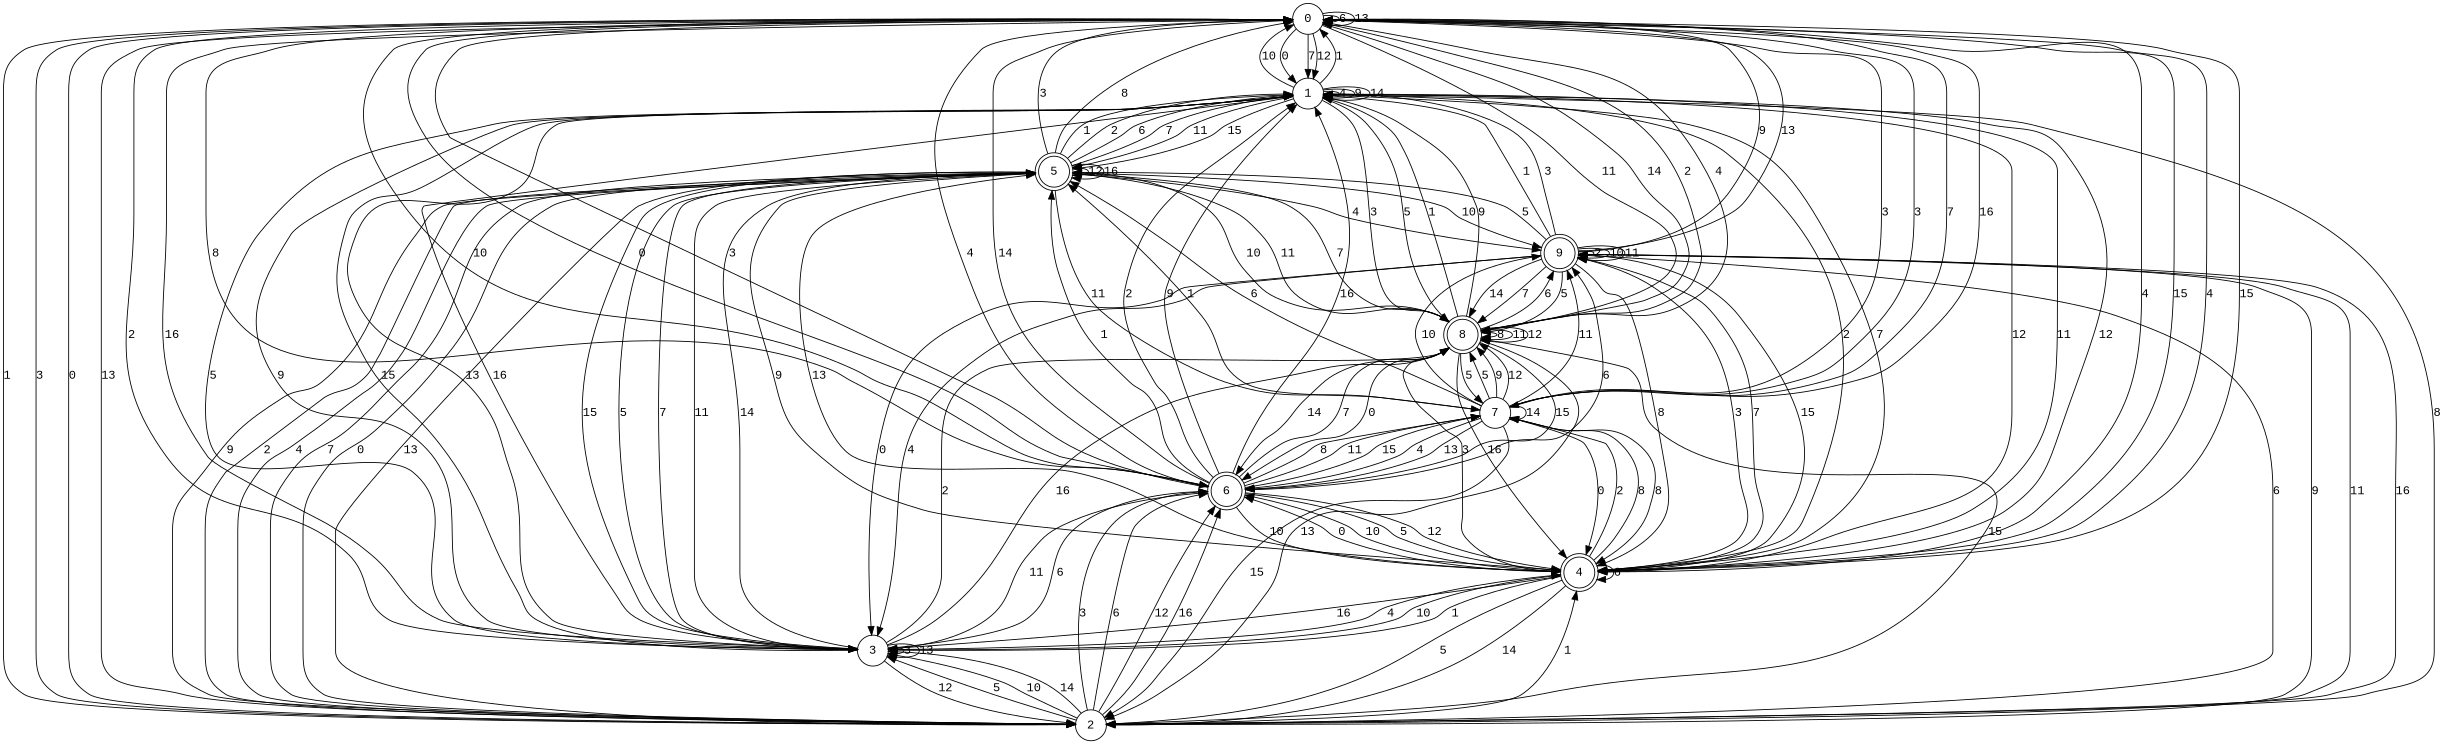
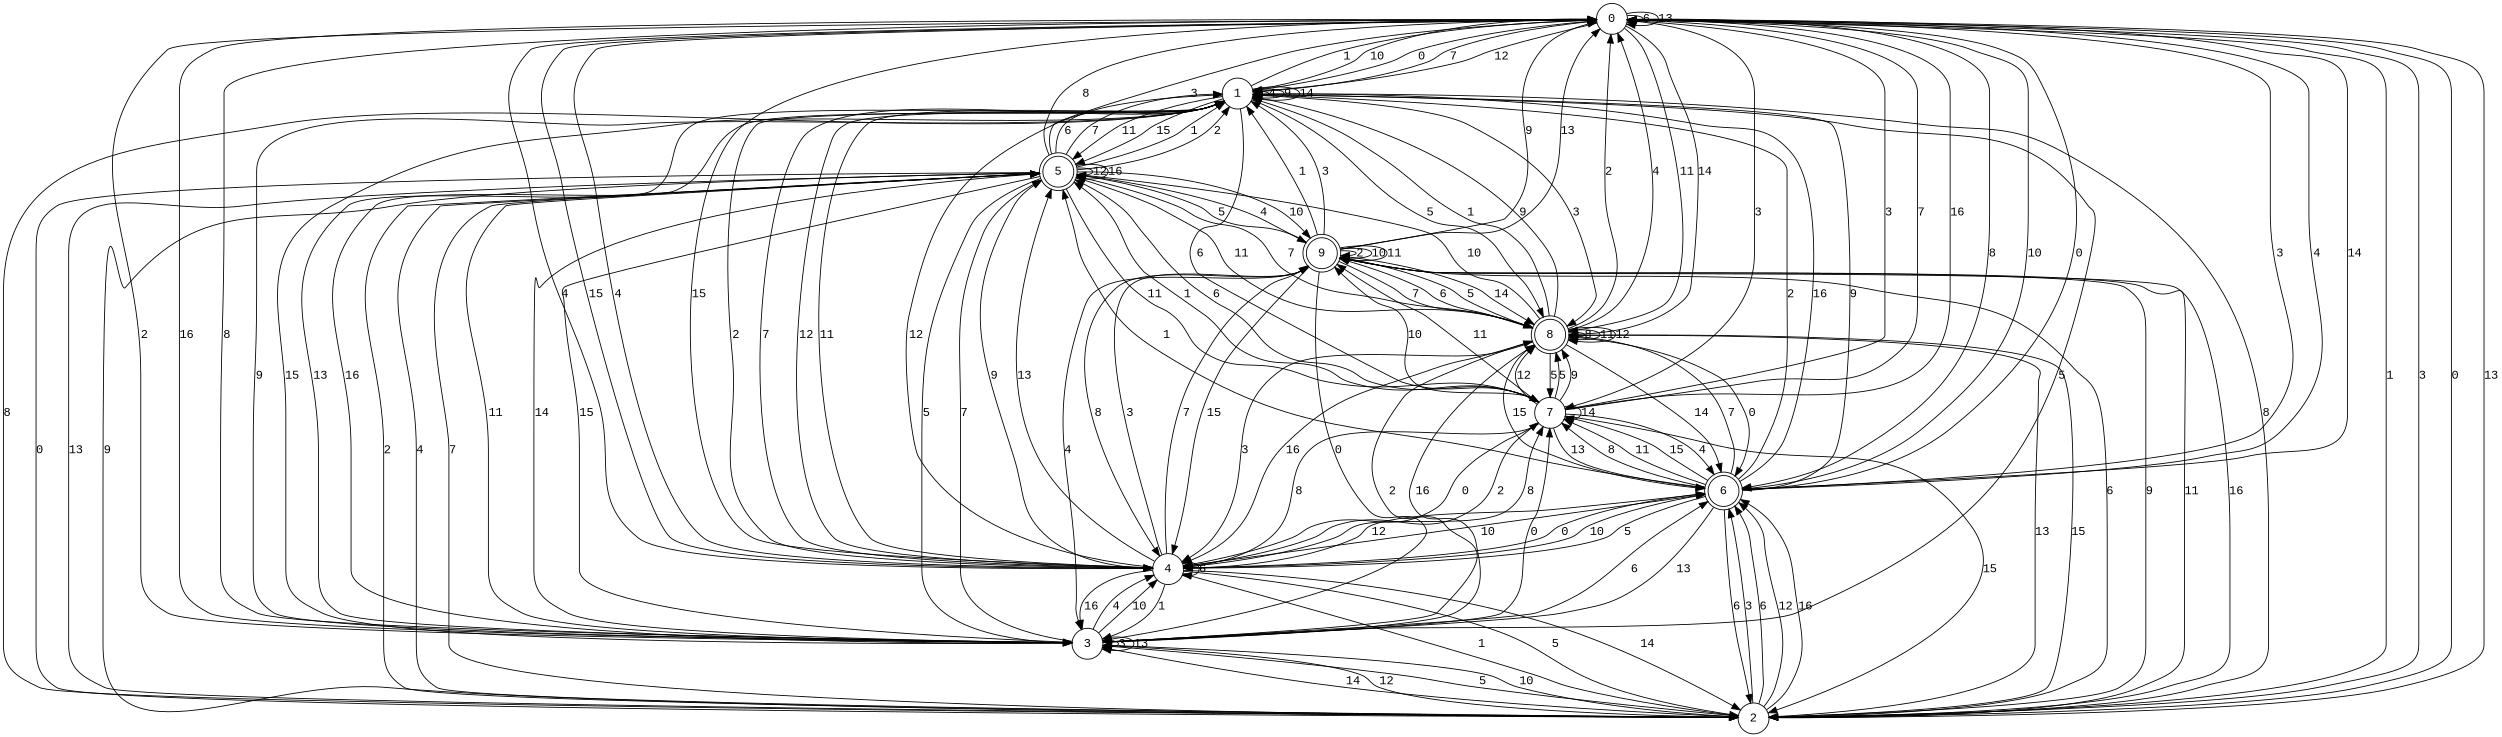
none -> (232, 89)
none -> (1273, 315)
(1493, 449) -> (1732, 603)
(1036, 573) -> (1684, 569)
(1579, 573) -> (1168, 569)
none -> (1509, 606)
none -> (26, 681)
